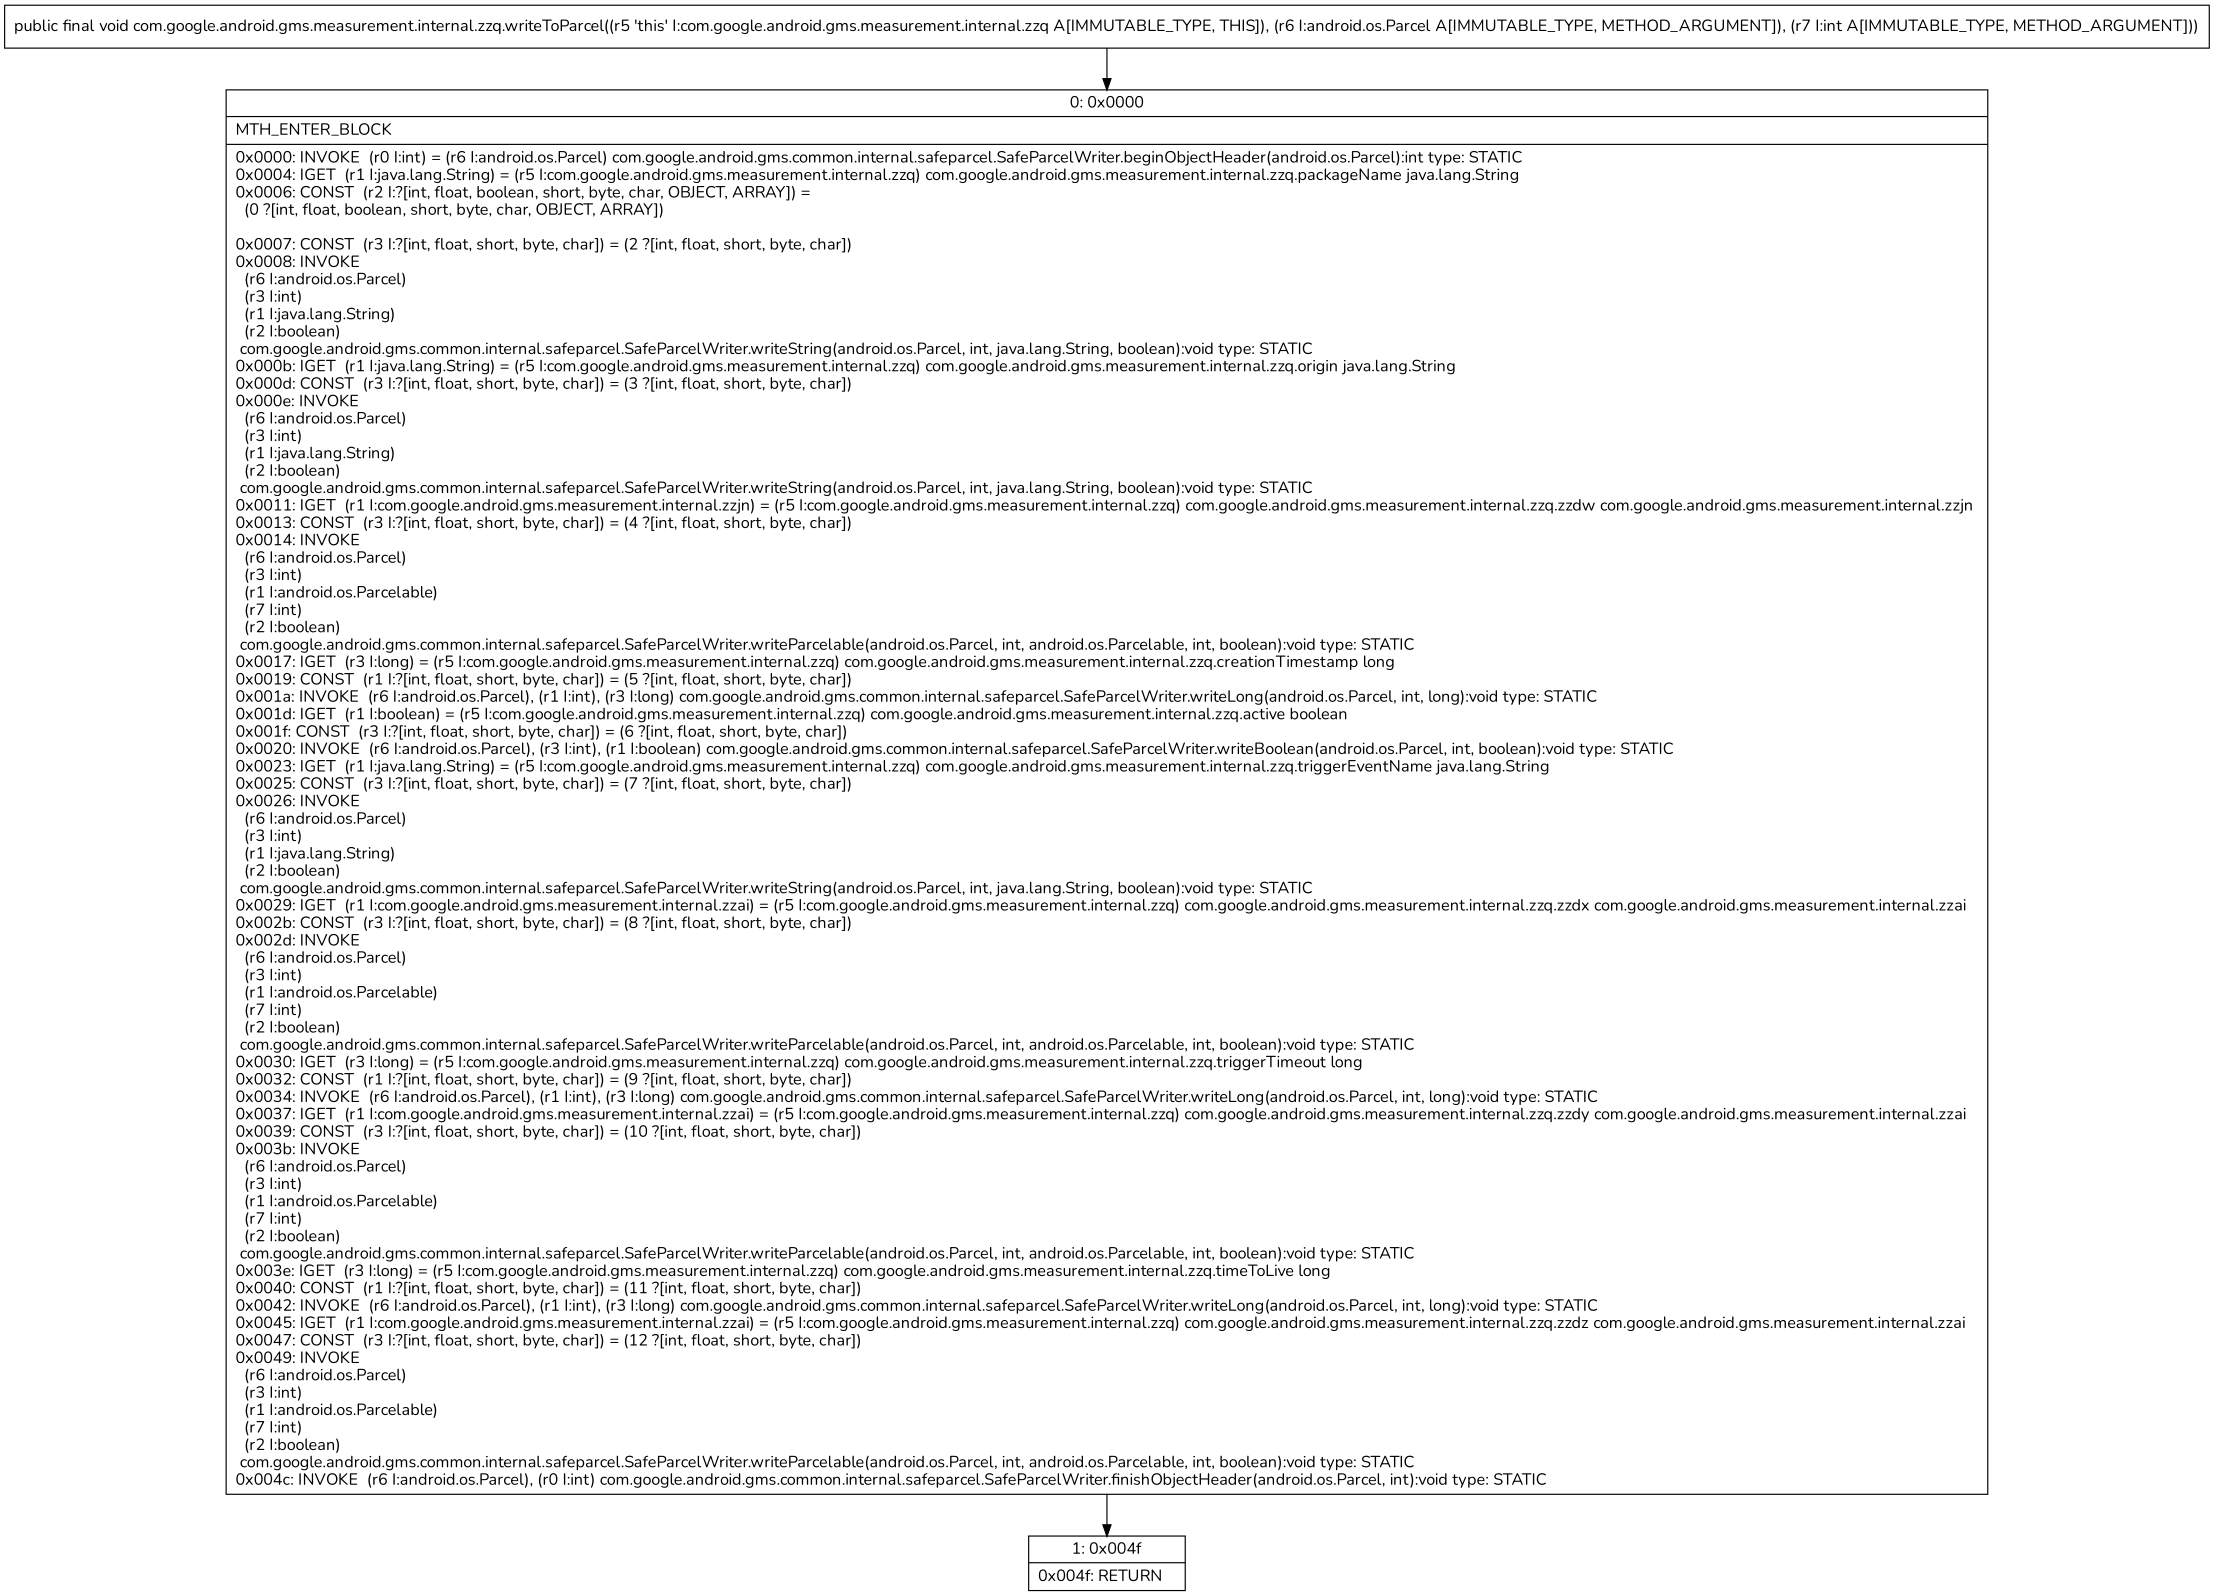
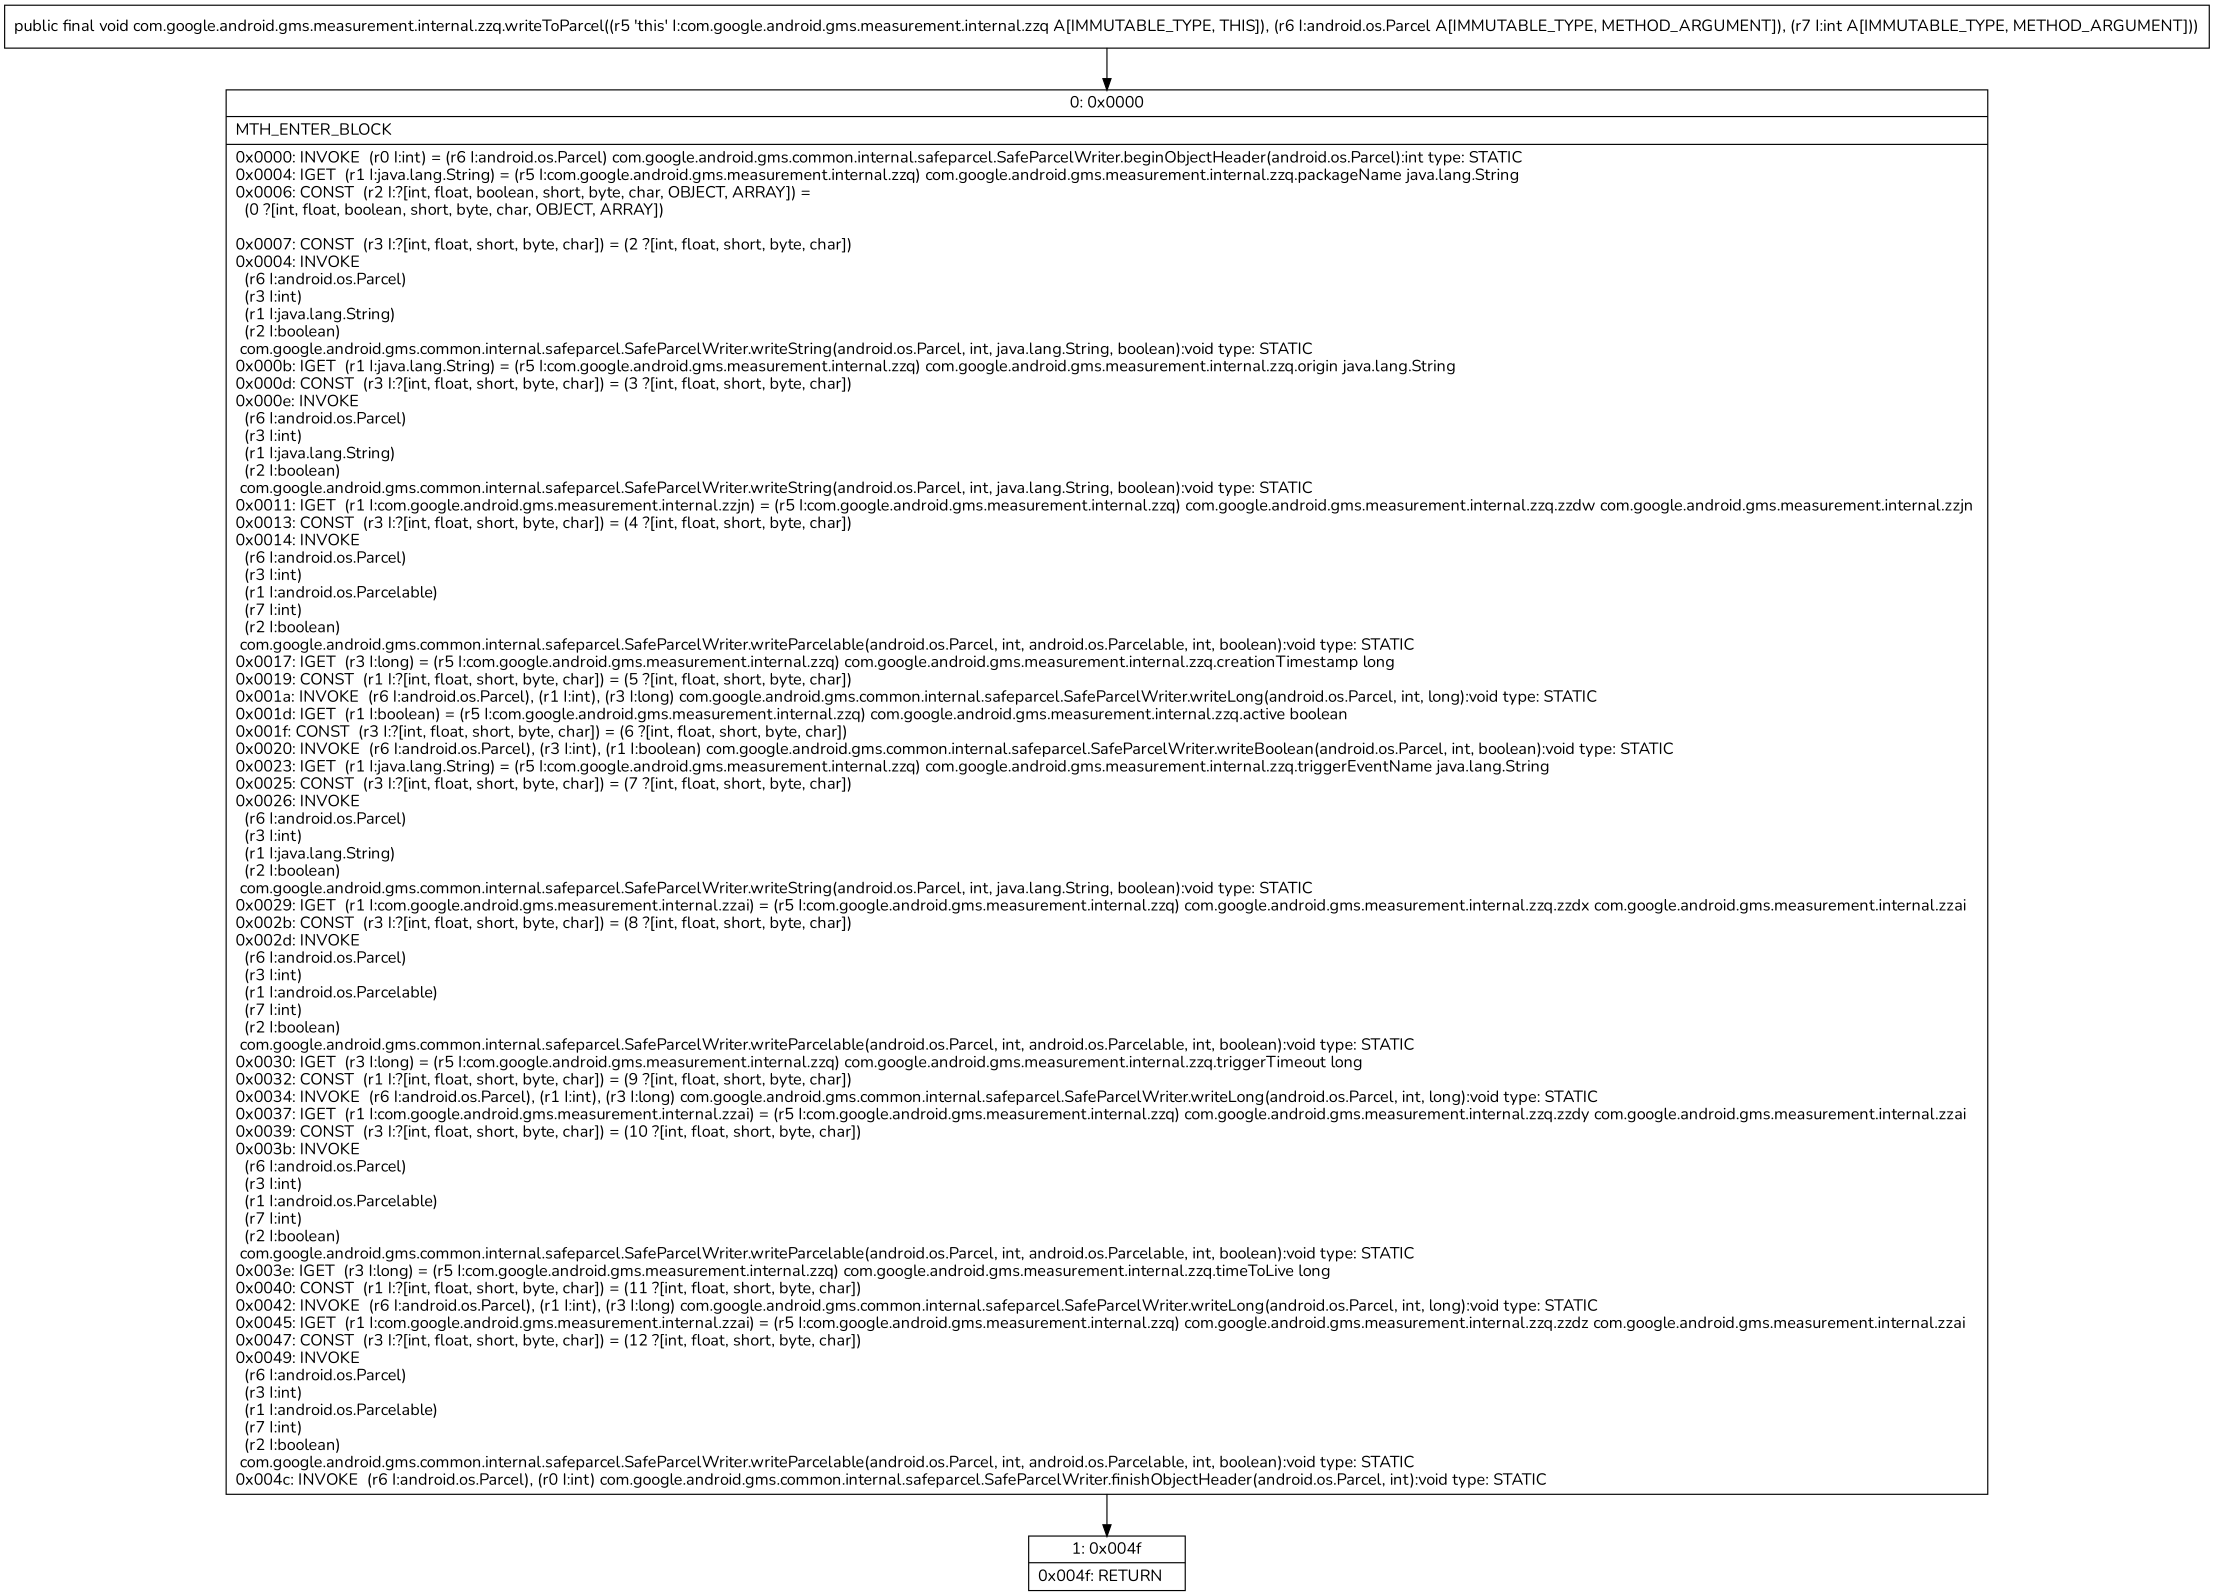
(302, 262) -> (302, 262)
